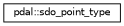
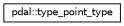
(62, 13) -> (62, 13)
